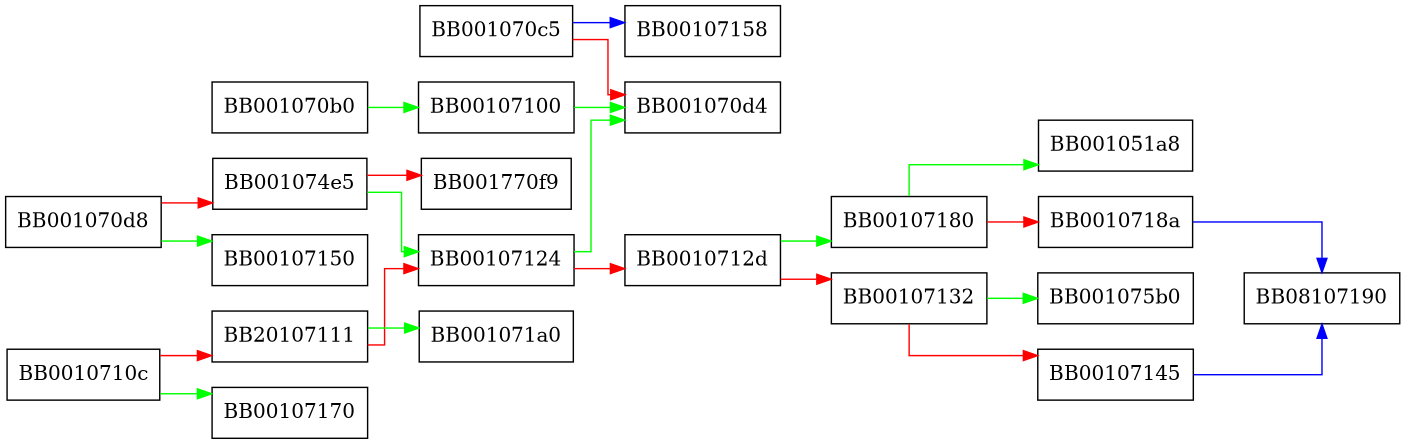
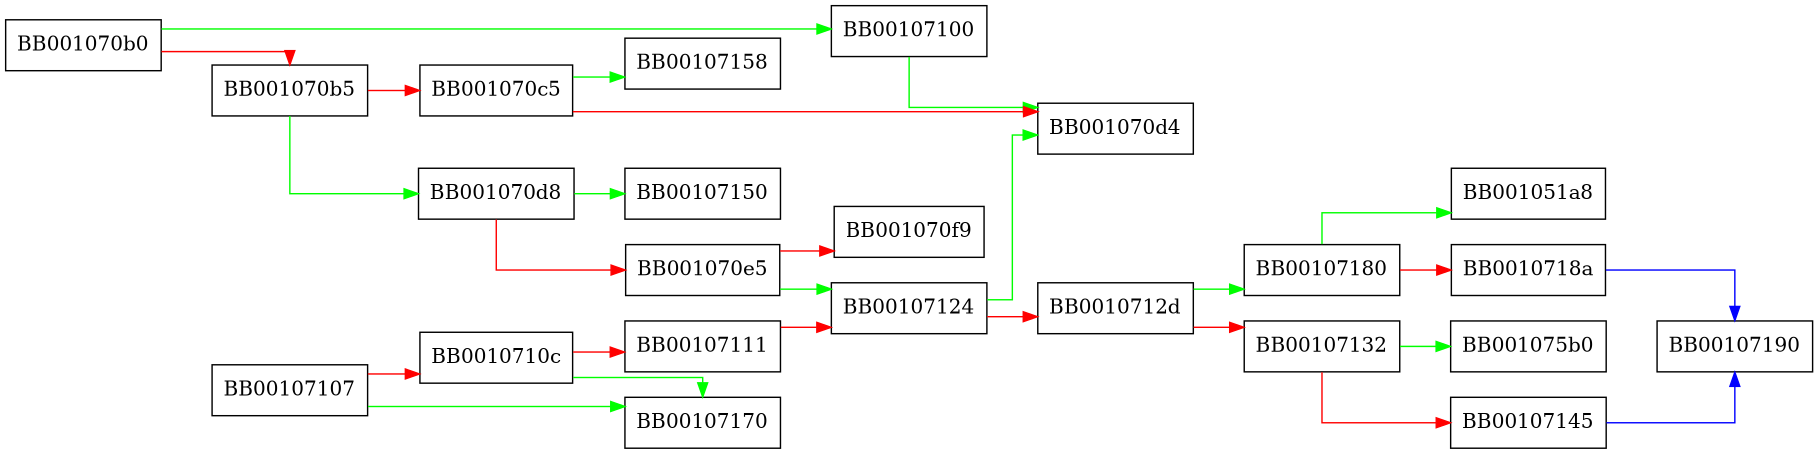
(592, 23) -> (592, 77)
none -> (290, 90)
(290, 184) -> (703, 270)
(496, 184) -> (909, 232)
(1322, 298) -> (1735, 346)
(290, 337) -> (703, 346)
(496, 337) -> none
none -> (290, 390)
